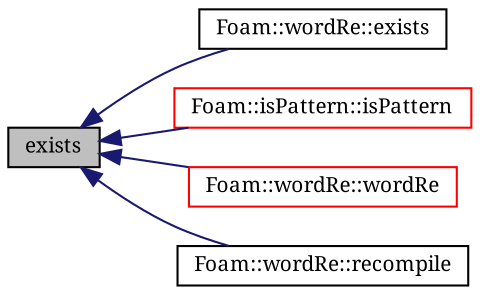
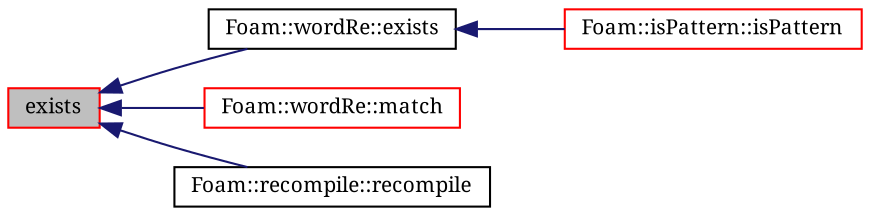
(155, 133) -> (521, 29)
(54, 147) -> (54, 108)
(323, 187) -> (332, 108)
(323, 266) -> (332, 187)
